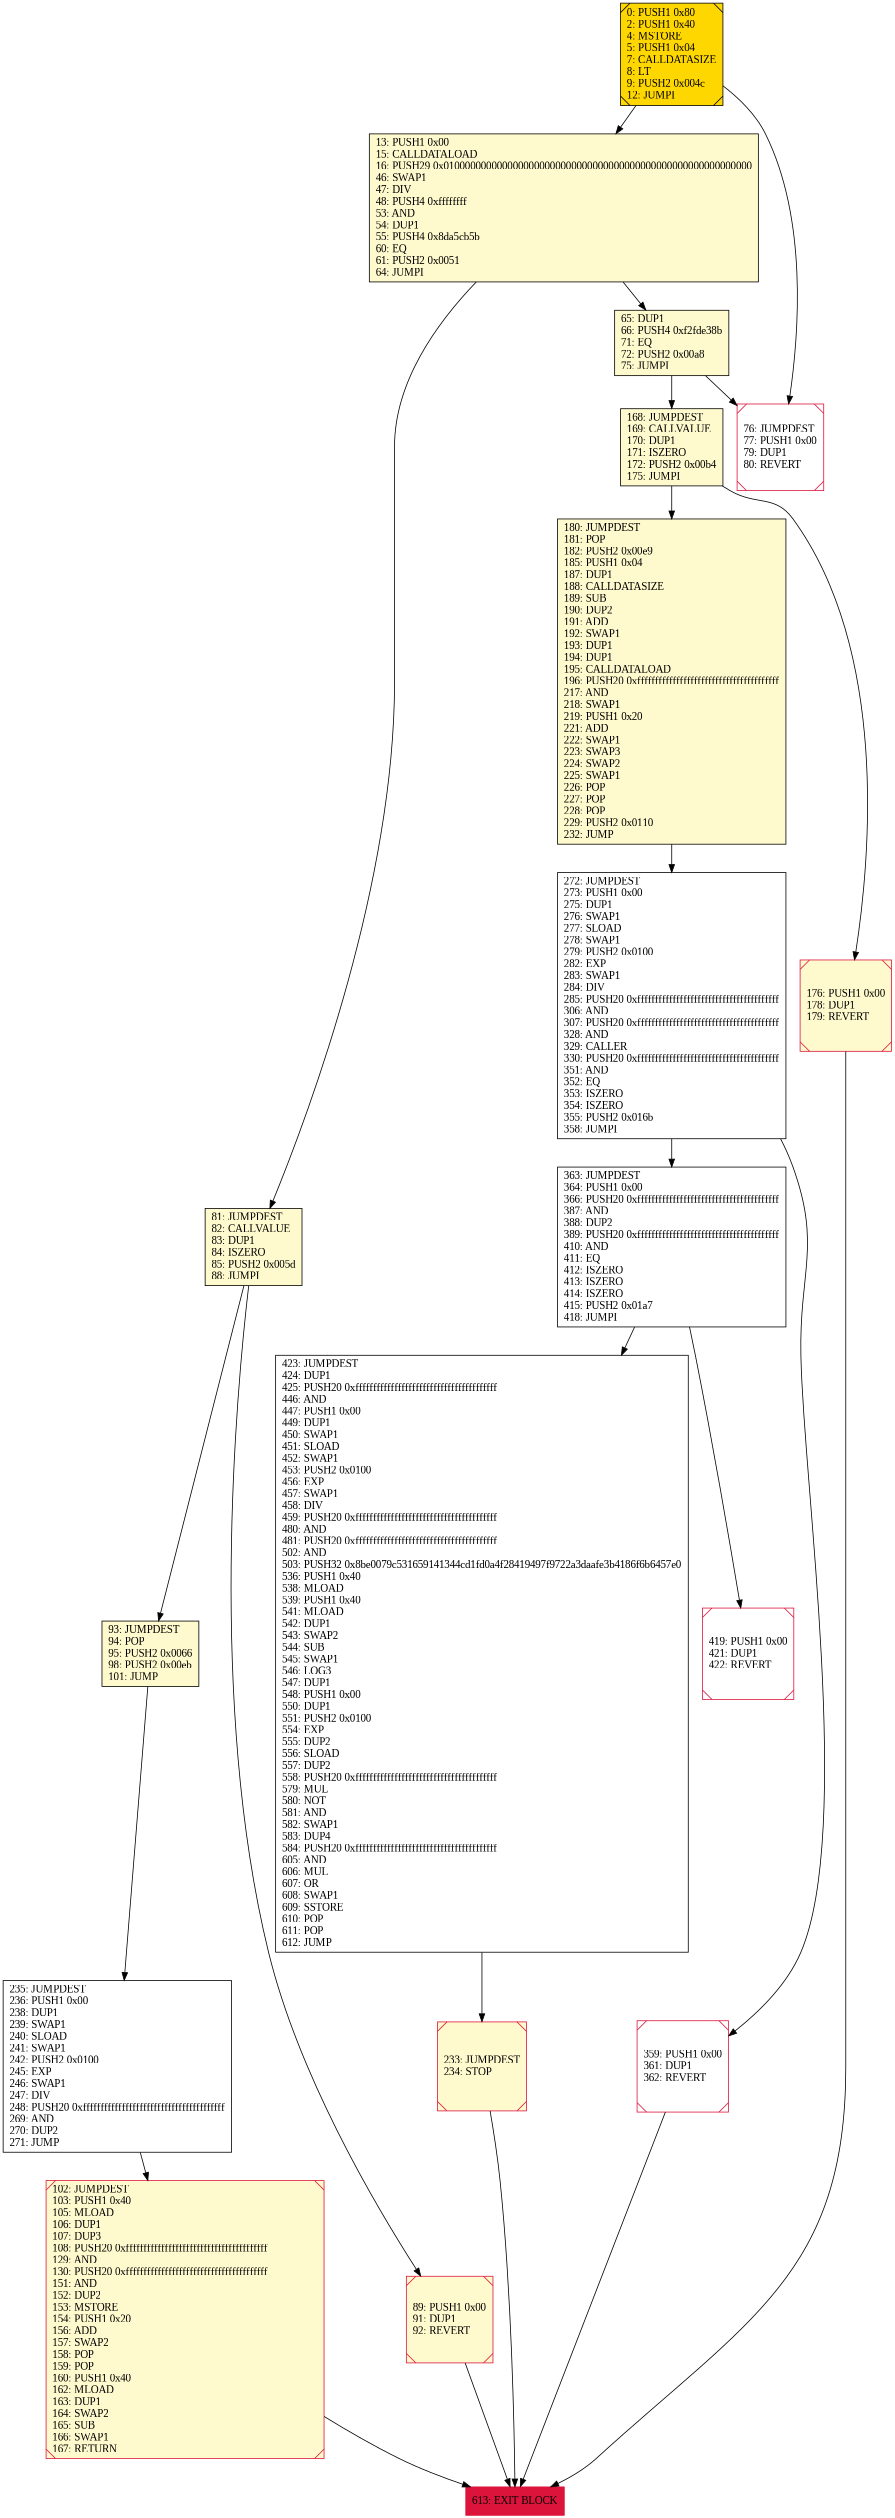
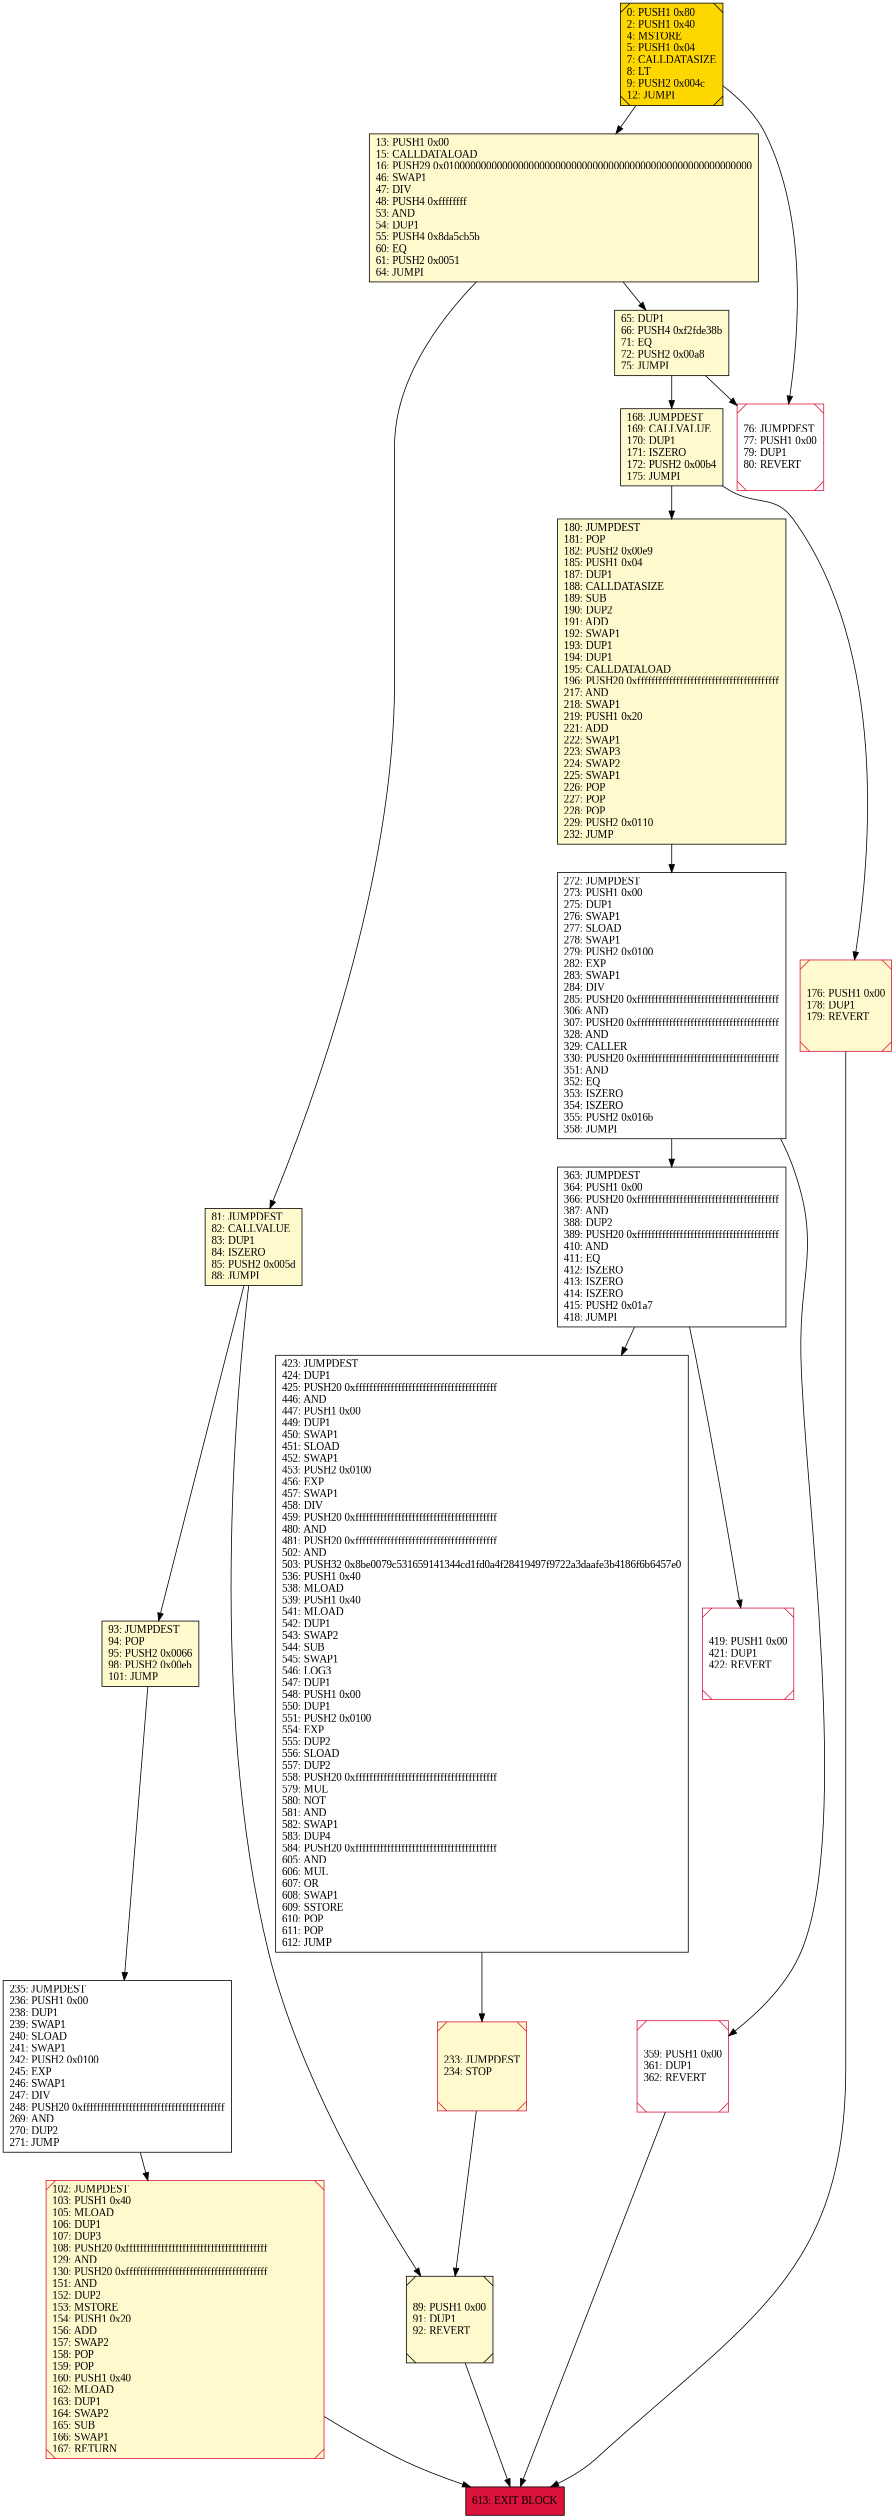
(509, 2294) -> (466, 2190)
(450, 2320) -> (450, 2320)
(515, 2501) -> (515, 2501)
